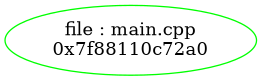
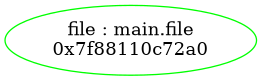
(131, 40) -> (131, 40)
